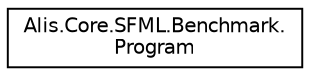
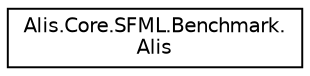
(155, 38) -> (155, 38)
